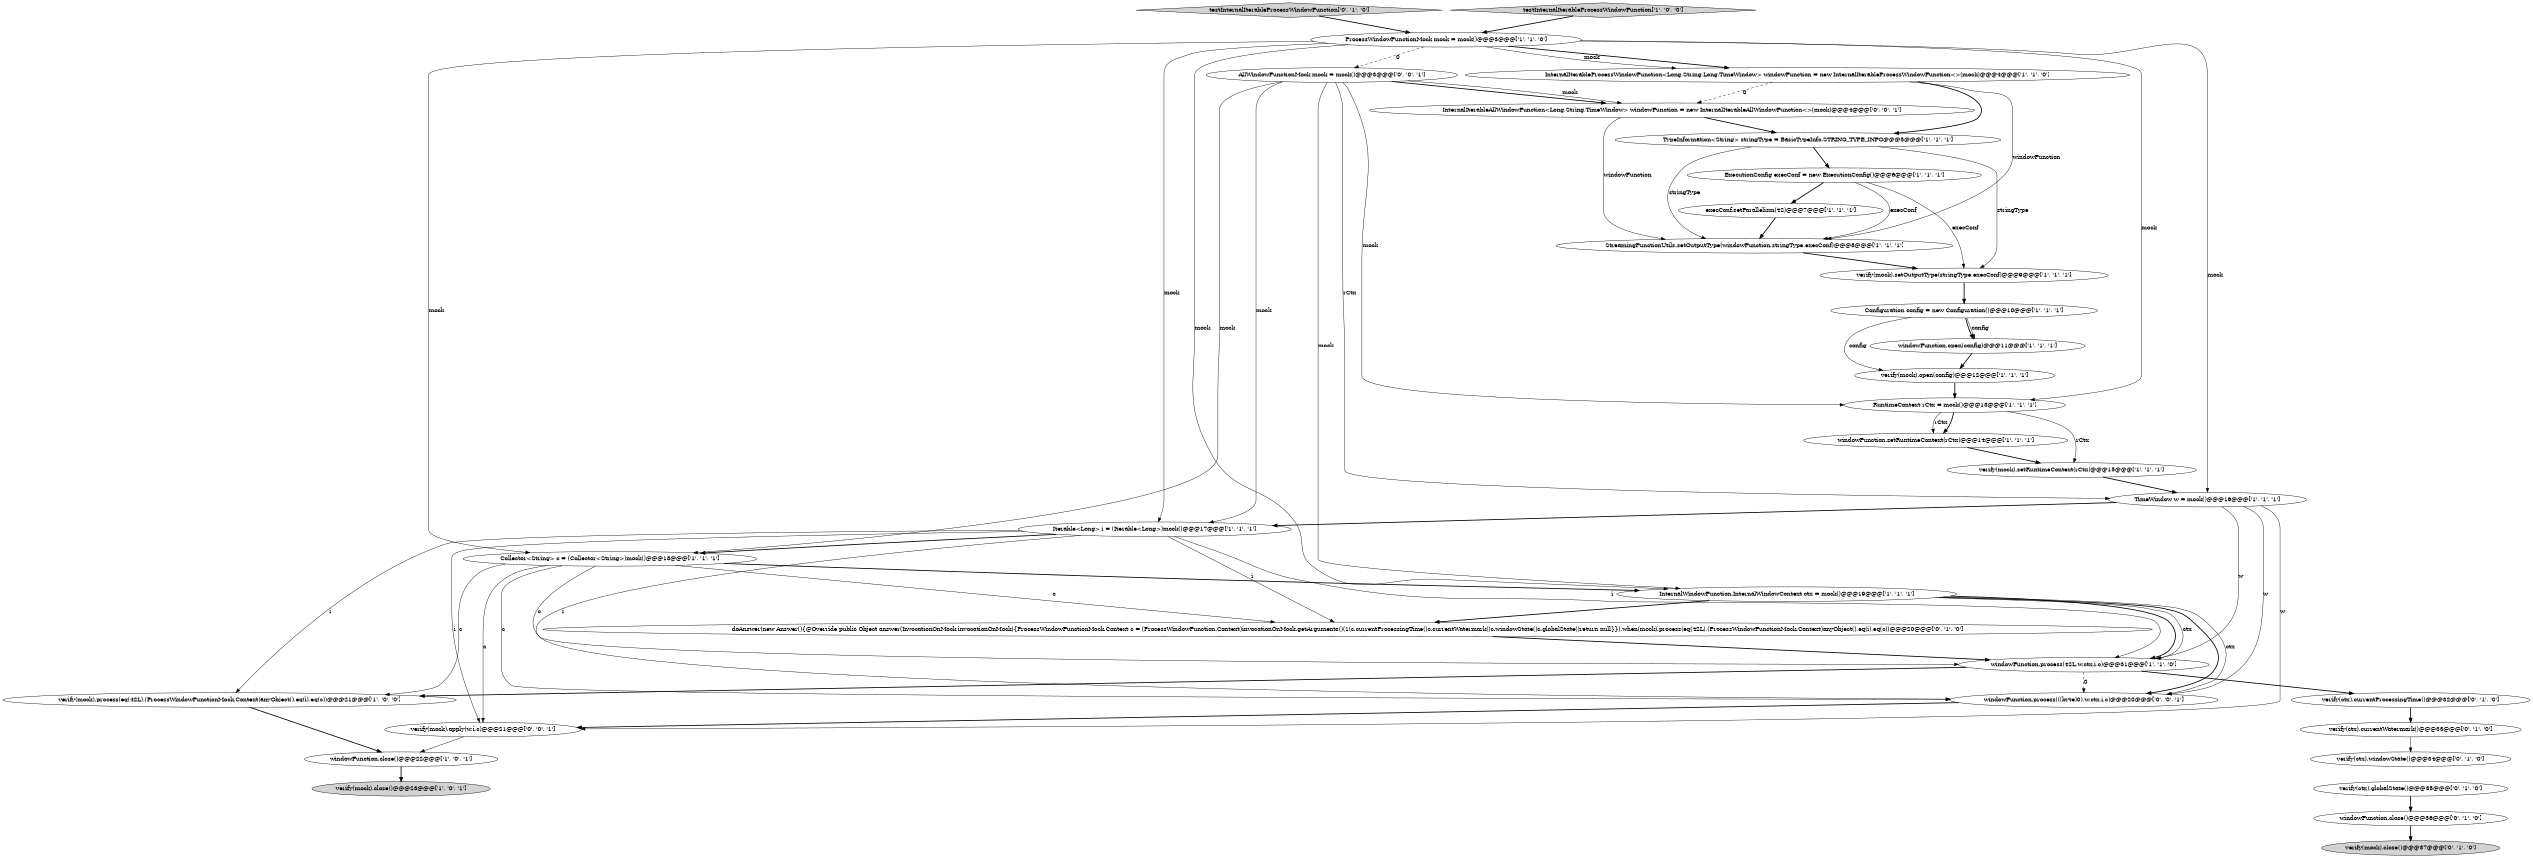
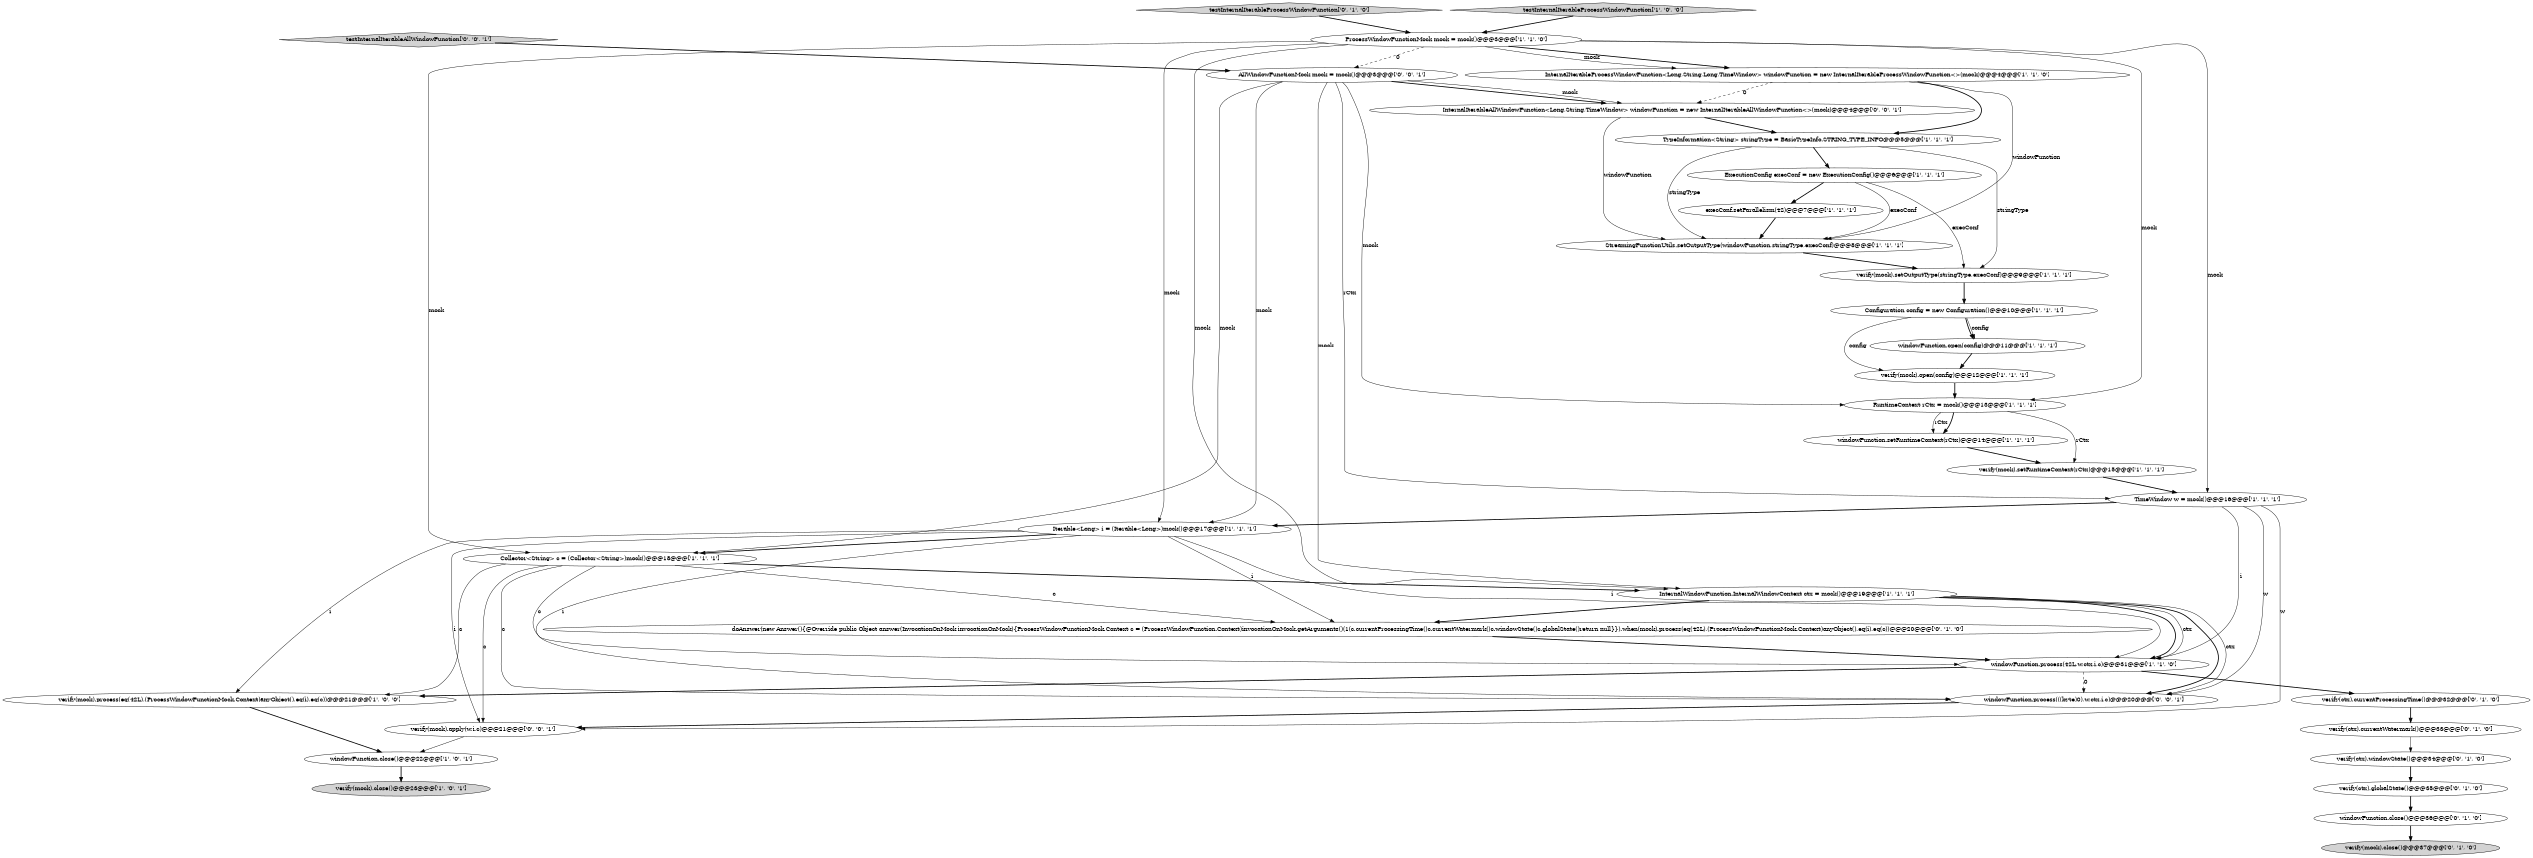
none -> (419, 40)
(2241, 576) -> (2241, 576)
none -> (2411, 772)
